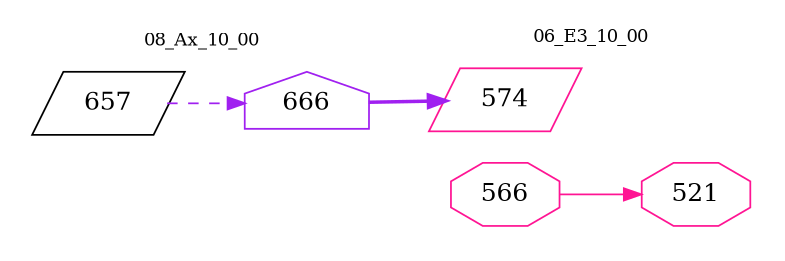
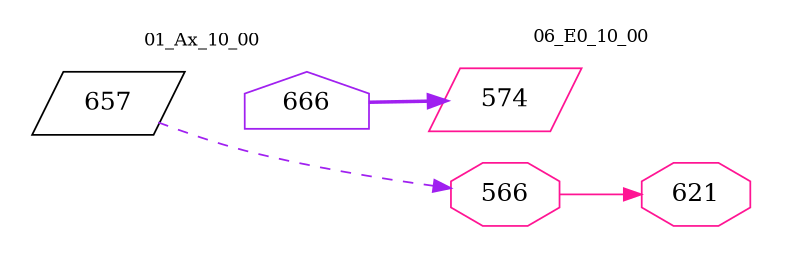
(591, 38) -> (591, 38)
(202, 41) -> (202, 41)
(197, 103) -> (294, 162)
(696, 194) -> (696, 194)
